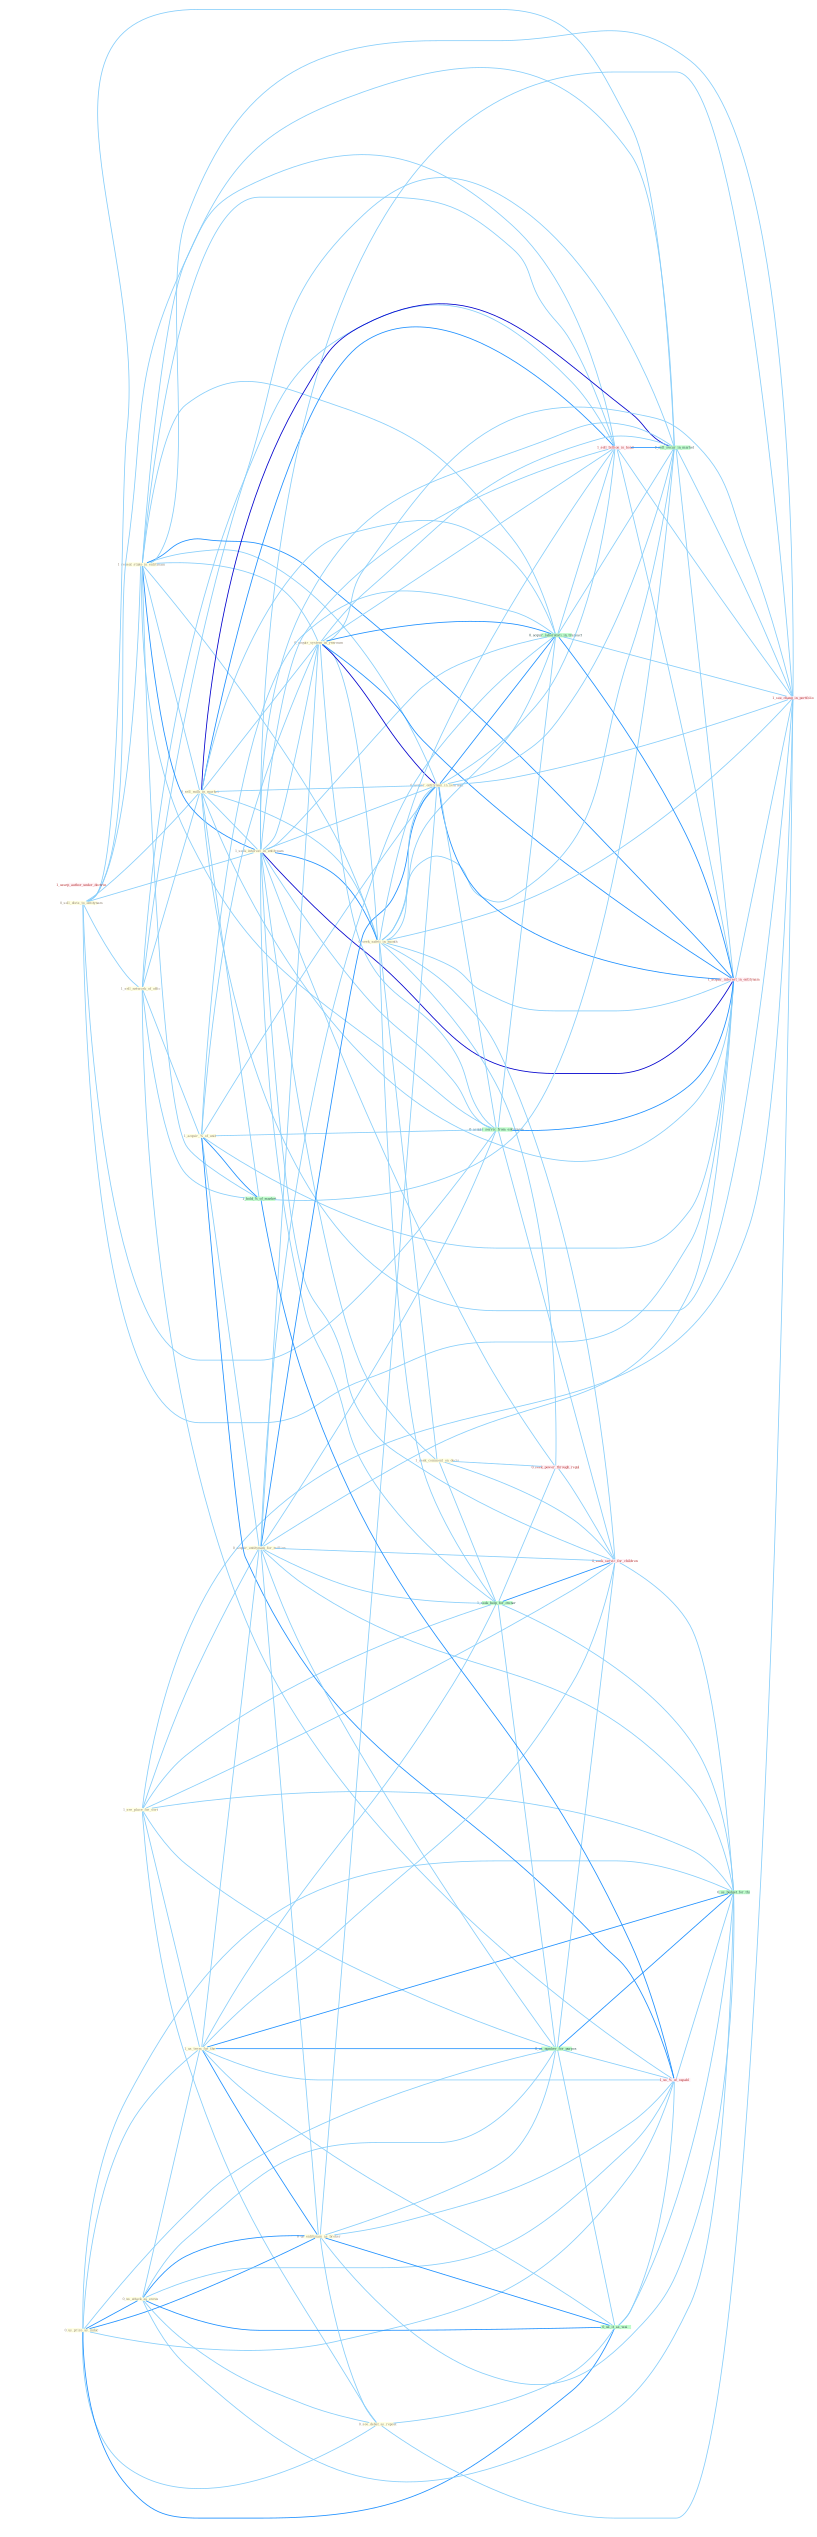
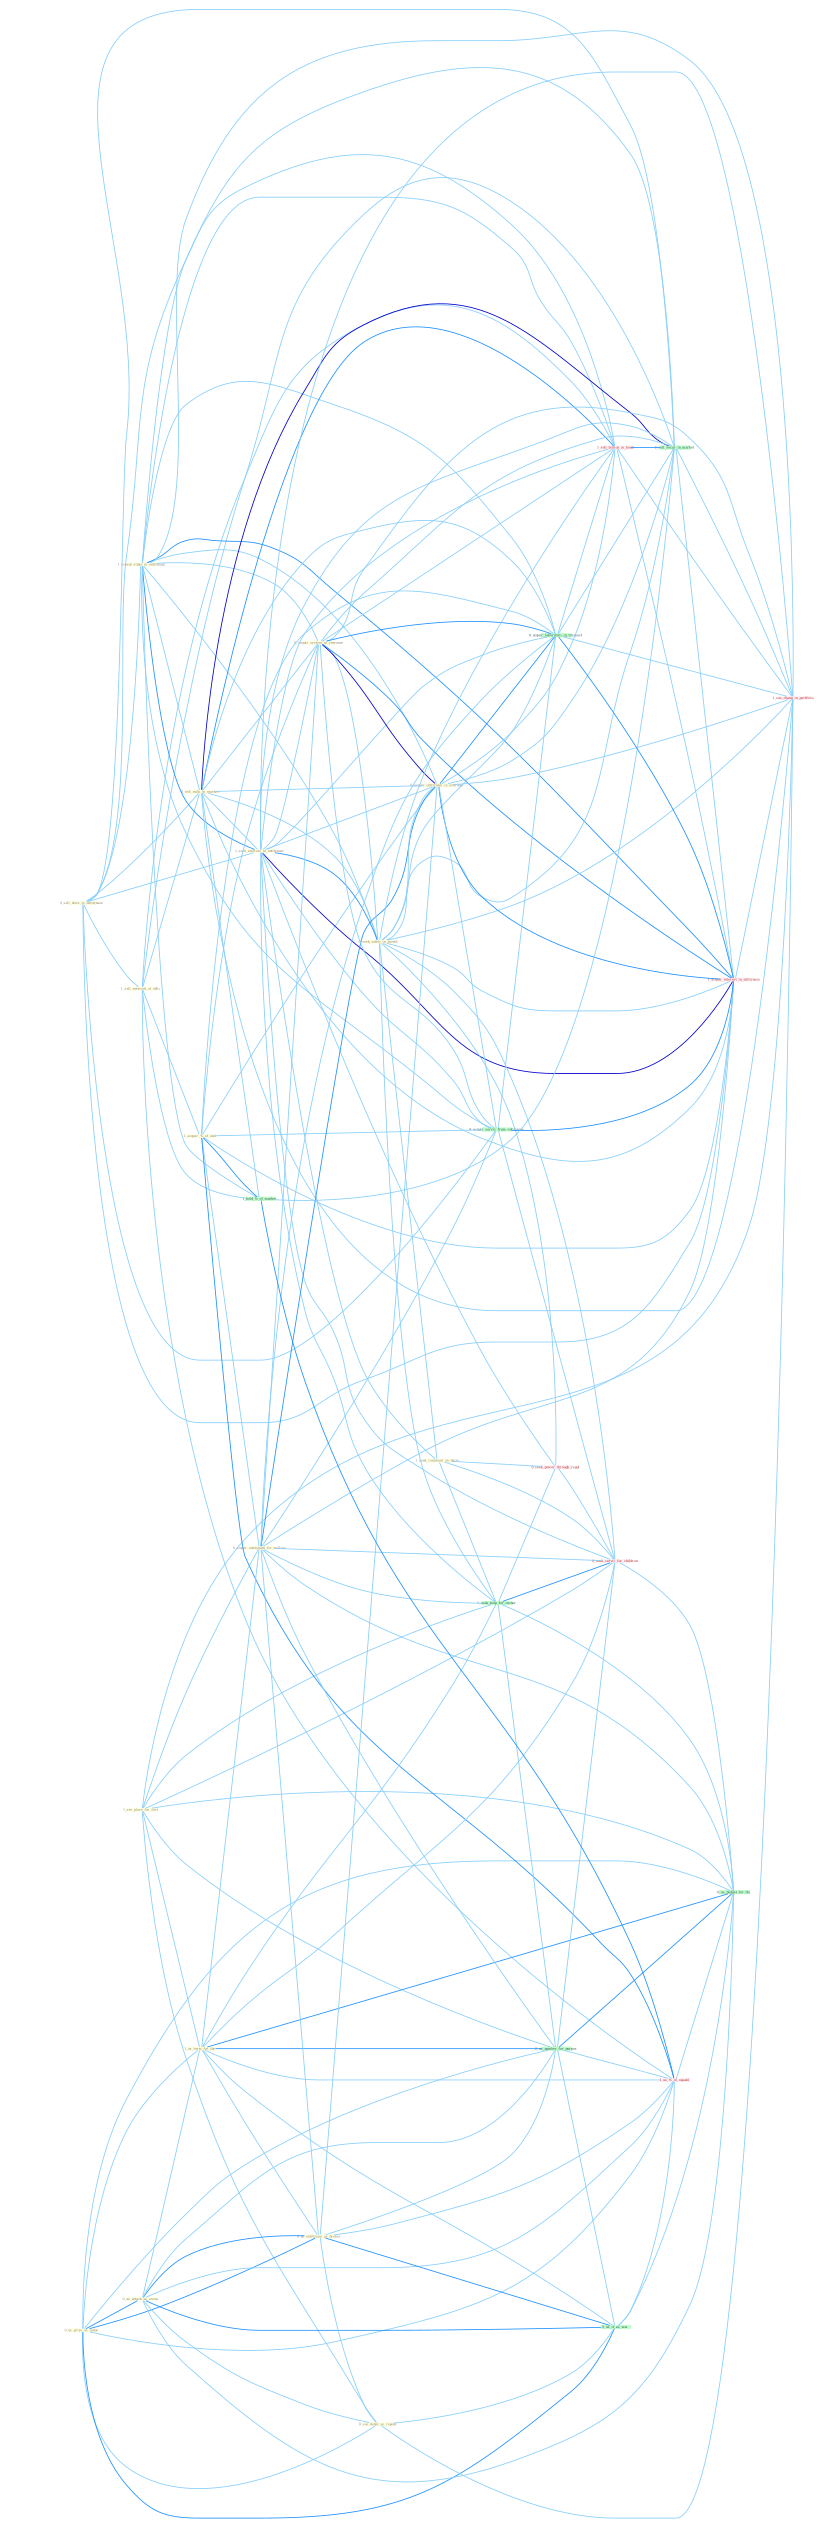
(82, 885) -> none
(258, 2144) -> (258, 2144)
(660, 2303) -> none
